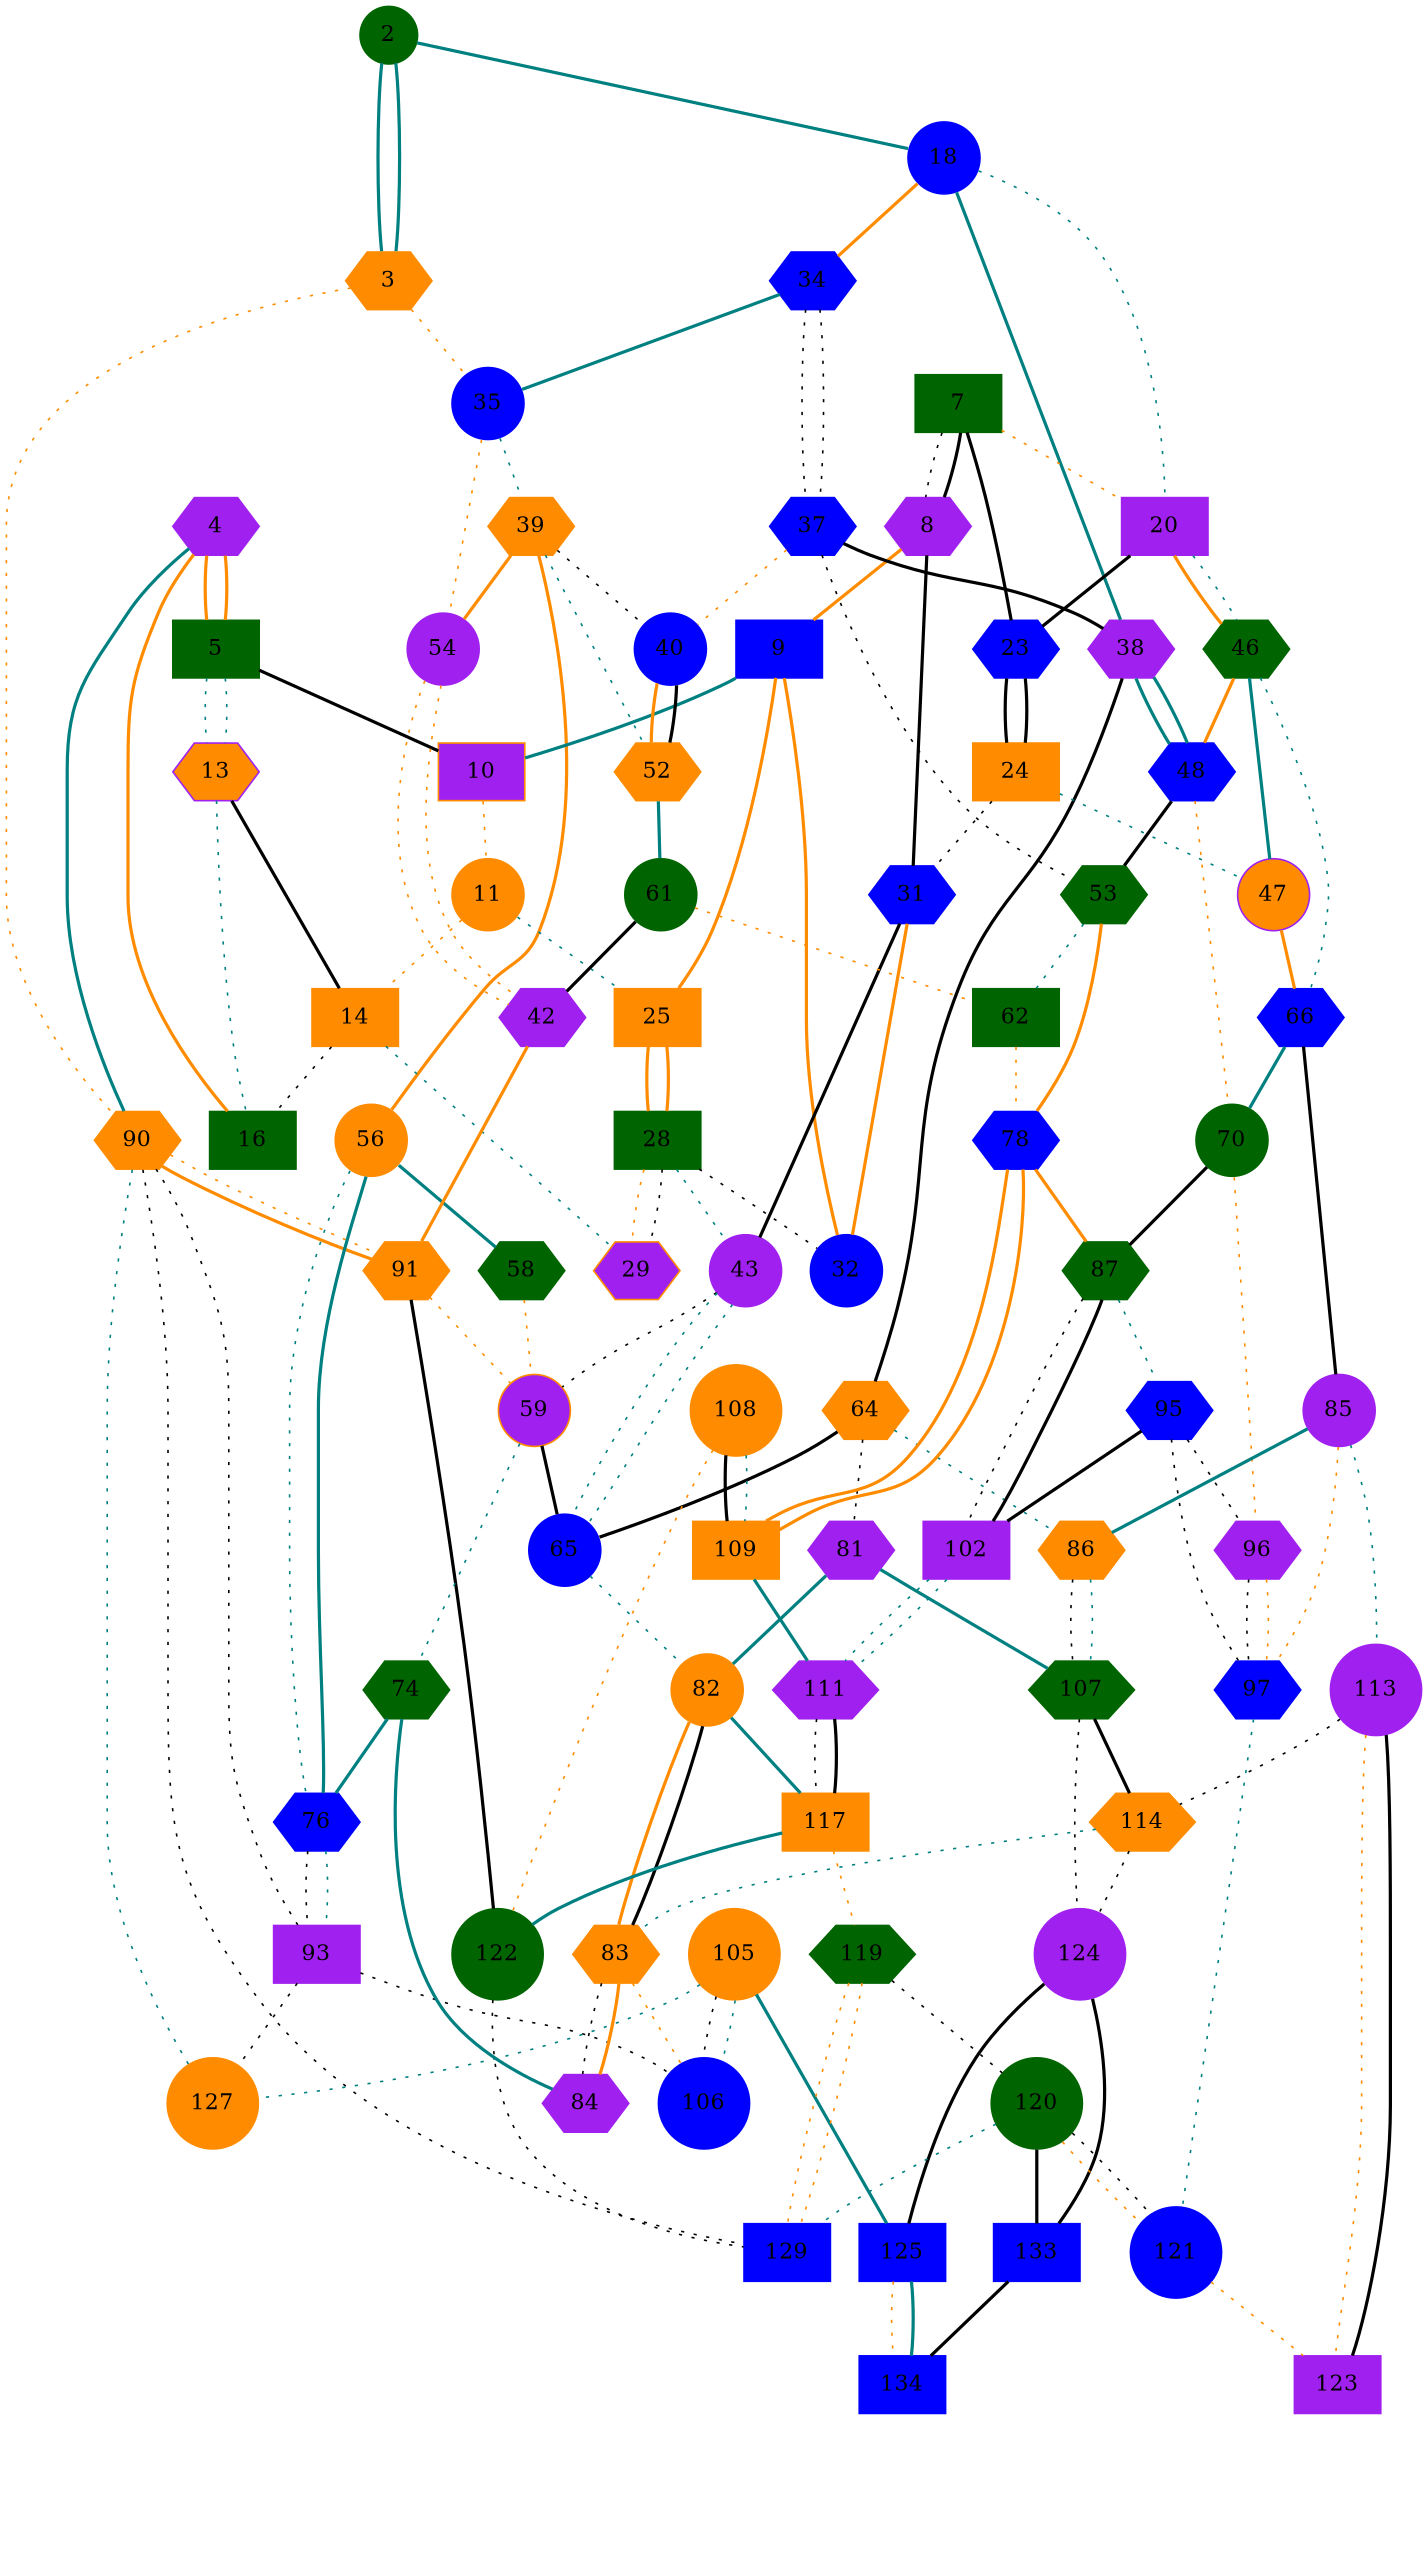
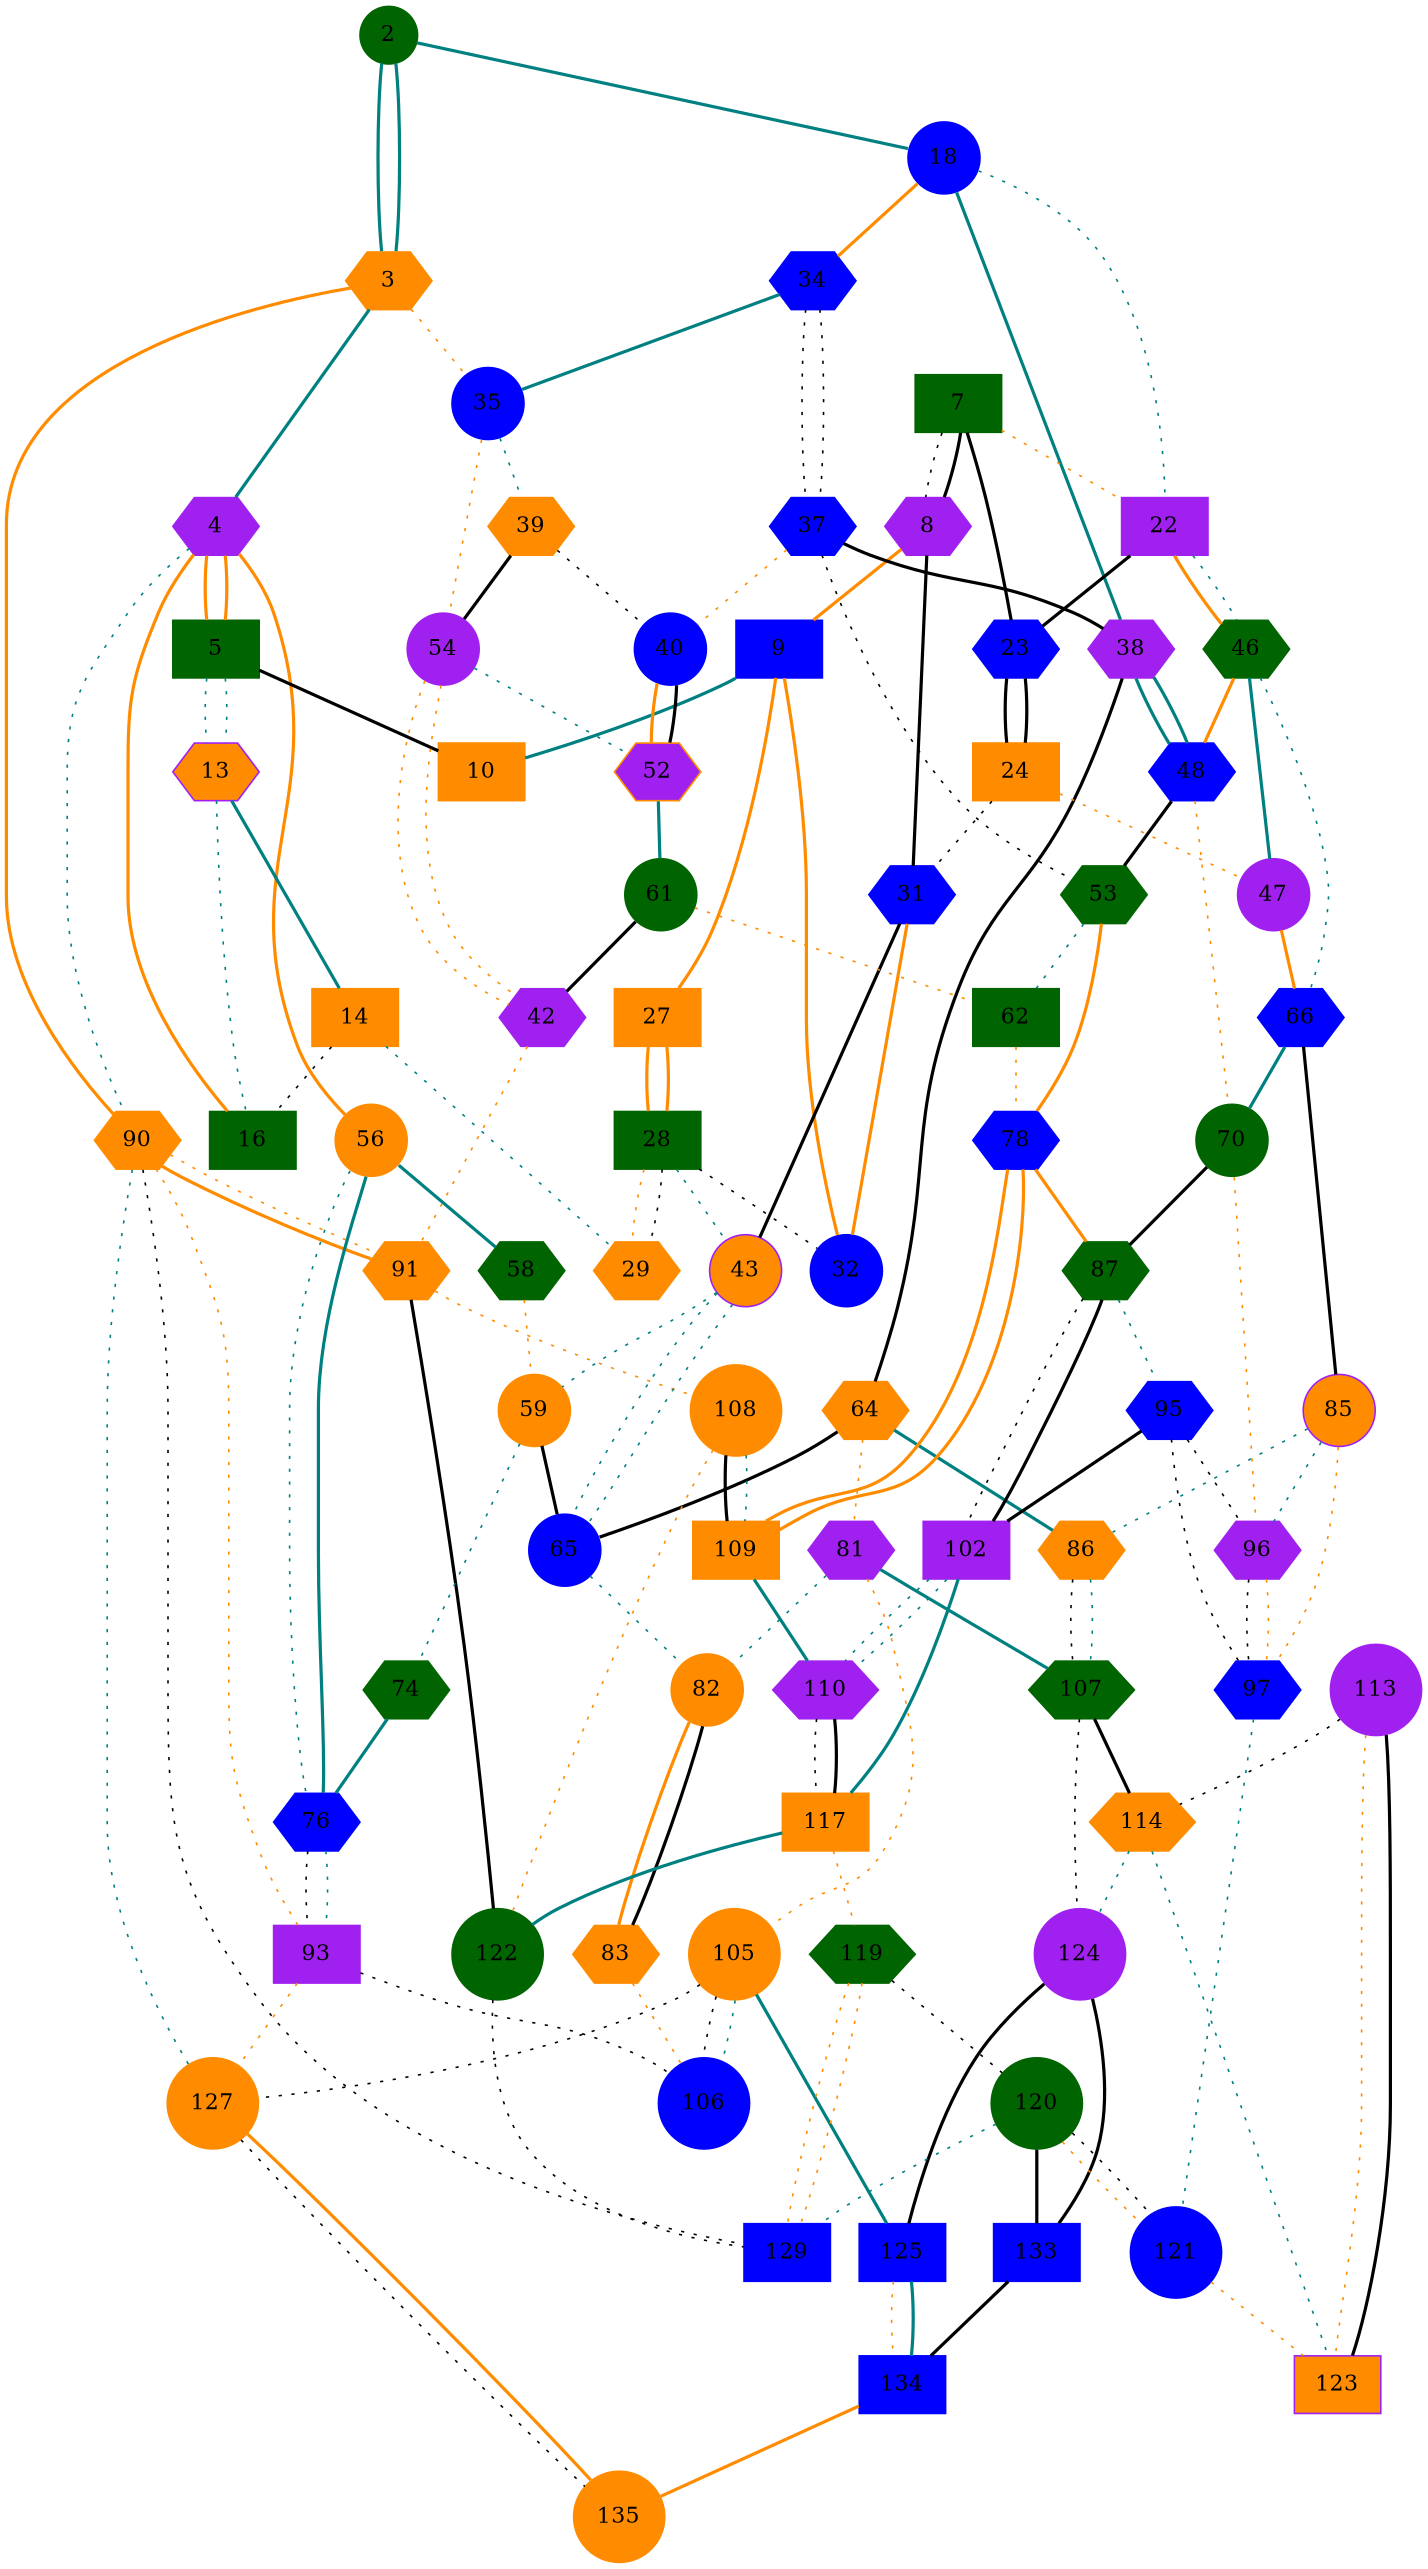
none -> (302, 403)
(1165, 526) -> (1165, 526)
(487, 587) -> (487, 587)
(6, 609) -> (6, 609)
(594, 649) -> (551, 711)
(482, 772) -> (482, 772)
(658, 772) -> (658, 772)
(67, 814) -> (67, 814)
(1160, 840) -> (1160, 840)
(558, 860) -> (282, 838)
(286, 895) -> (286, 895)
(488, 895) -> none
(1274, 895) -> (1274, 895)
(658, 1018) -> (658, 1018)
(475, 1144) -> (475, 1144)
(637, 1271) -> (637, 1271)
(746, 1271) -> (746, 1271)
(638, 1338) -> (638, 1338)
(470, 1340) -> (561, 1349)
(534, 1410) -> (534, 1410)
(1339, 1410) -> (1339, 1410)
(859, 1478) -> (859, 1478)
(974, 1480) -> (974, 1480)
(1200, 1486) -> (1200, 1486)
(1372, 1543) -> (1298, 1482)
(229, 1547) -> (229, 1547)
(773, 1626) -> (773, 1626)
(826, 1690) -> (826, 1690)
(766, 1755) -> (915, 1692)
none -> (910, 1783)
(864, 1863) -> (1240, 2104)
(1114, 1882) -> (1114, 1882)
(268, 2024) -> (268, 2024)
(473, 2063) -> (485, 2061)
(586, 2103) -> none
(1338, 2385) -> (1338, 2385)
none -> (619, 2517)
